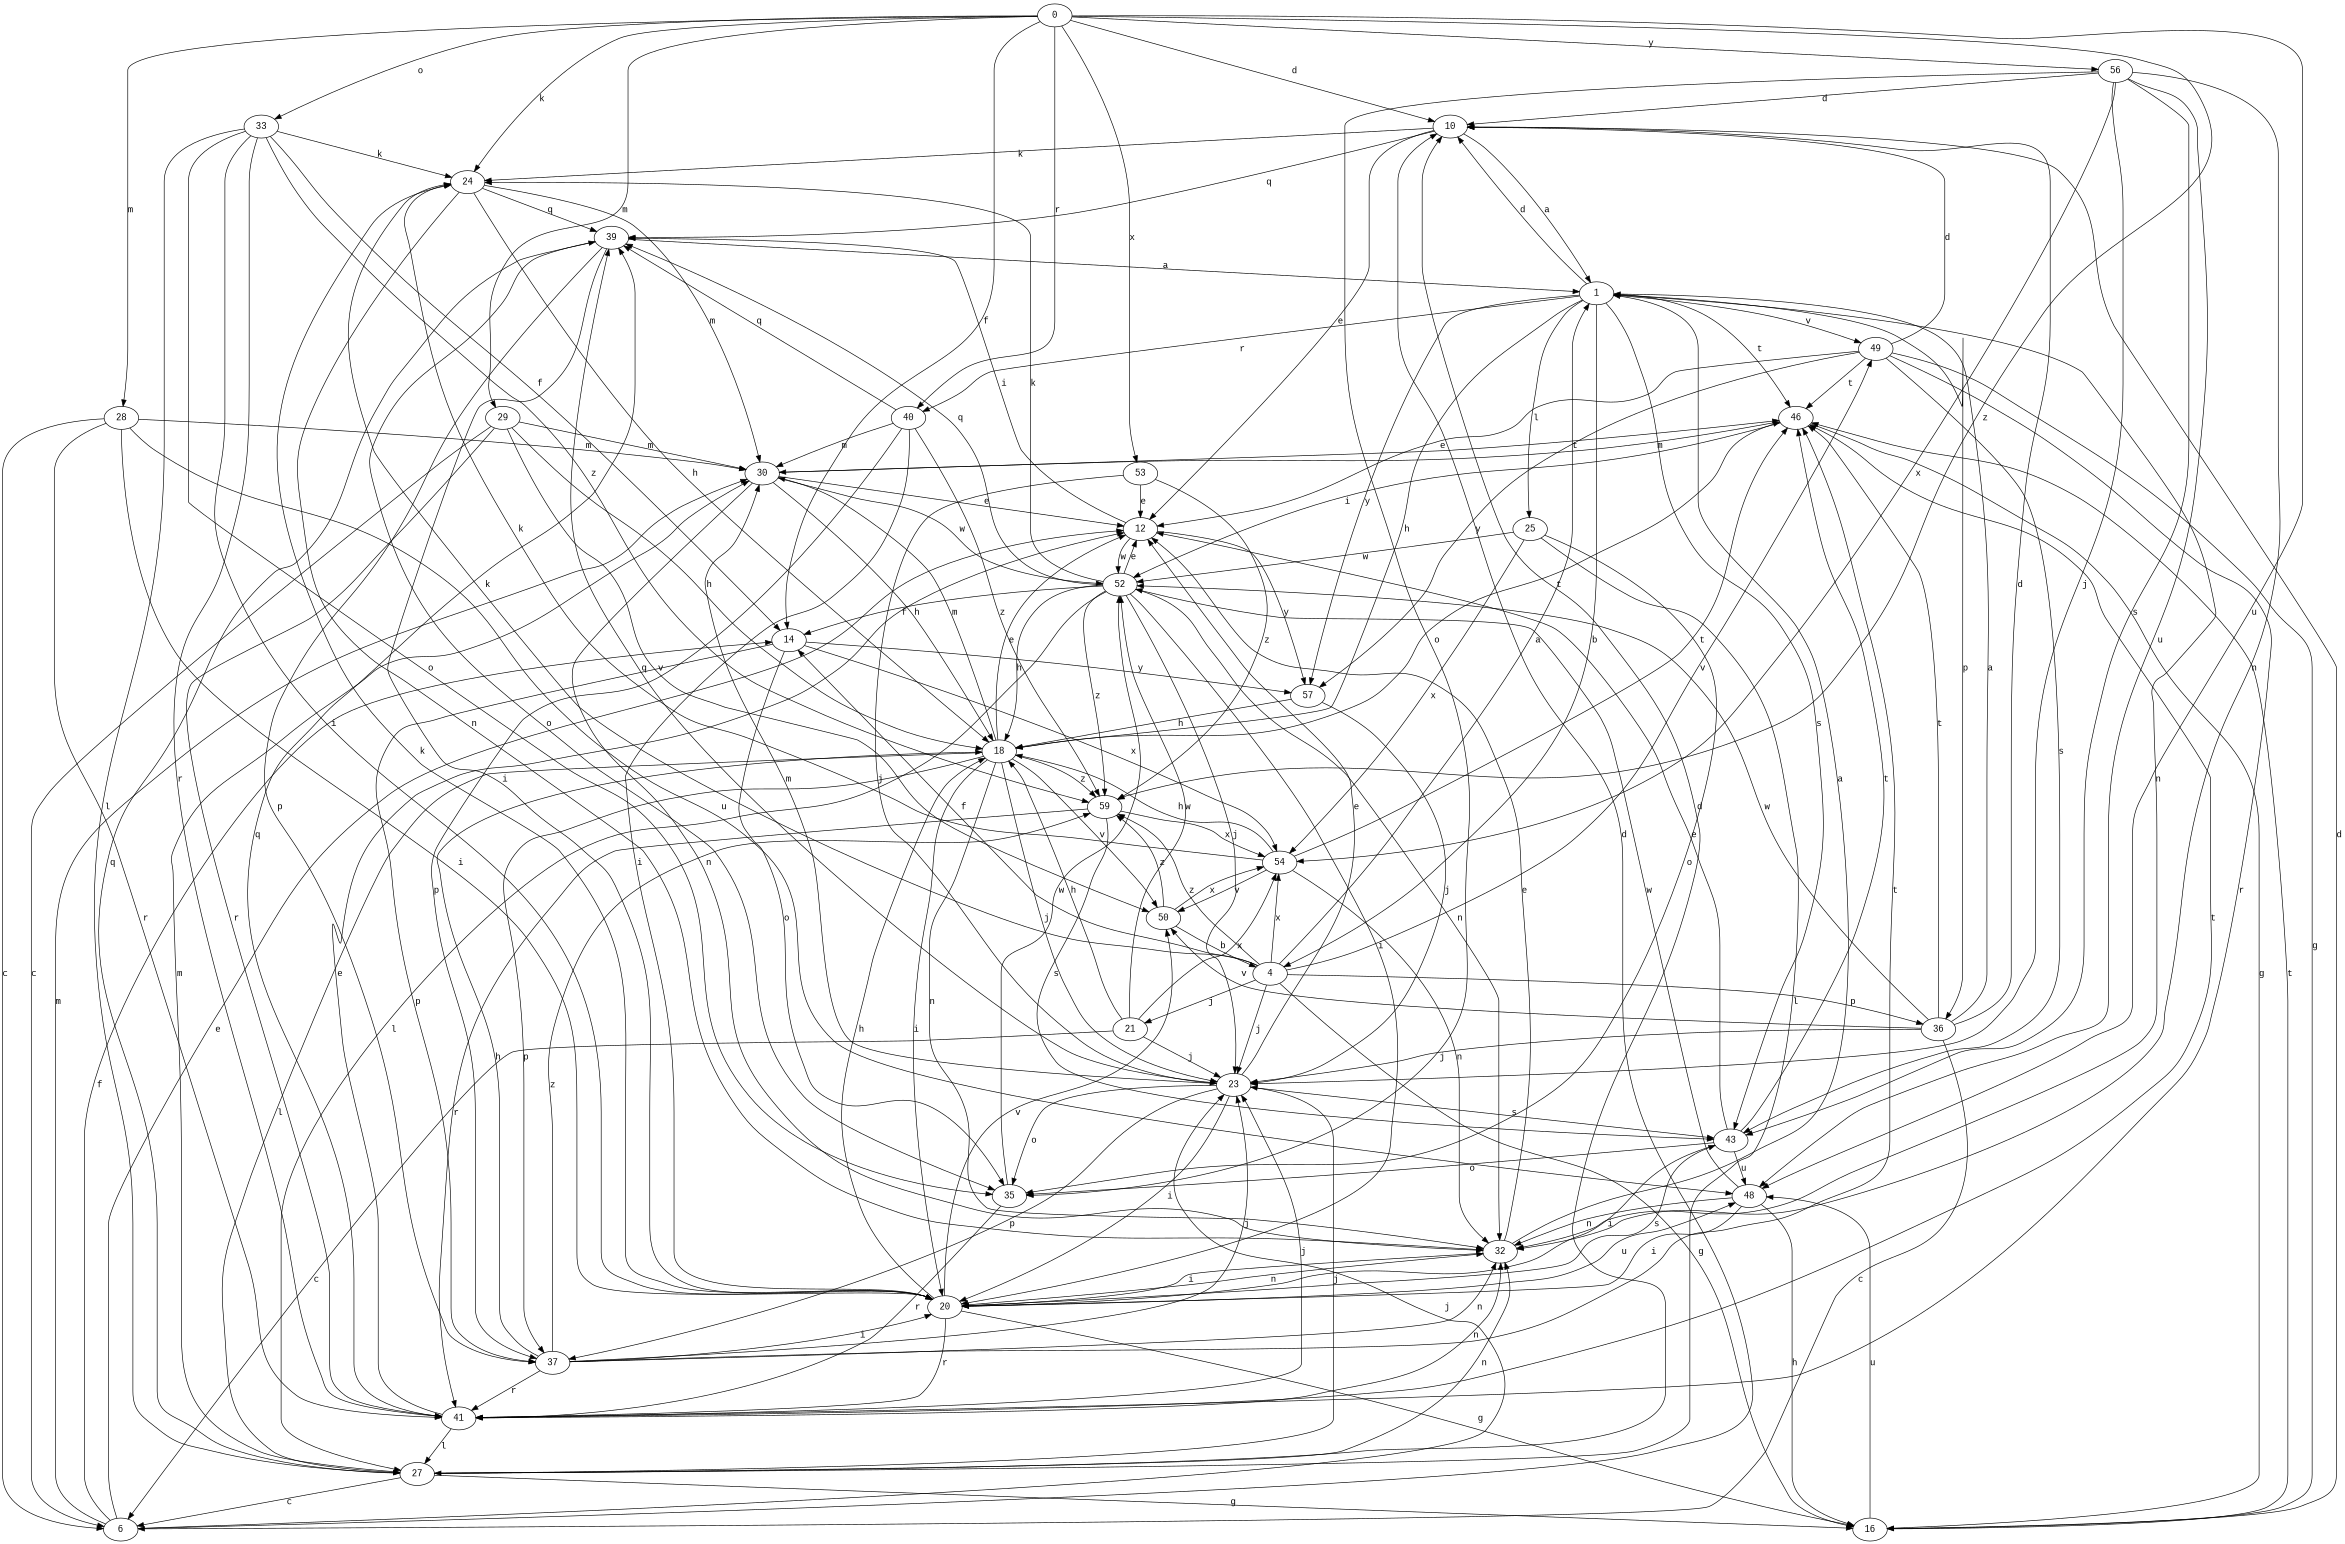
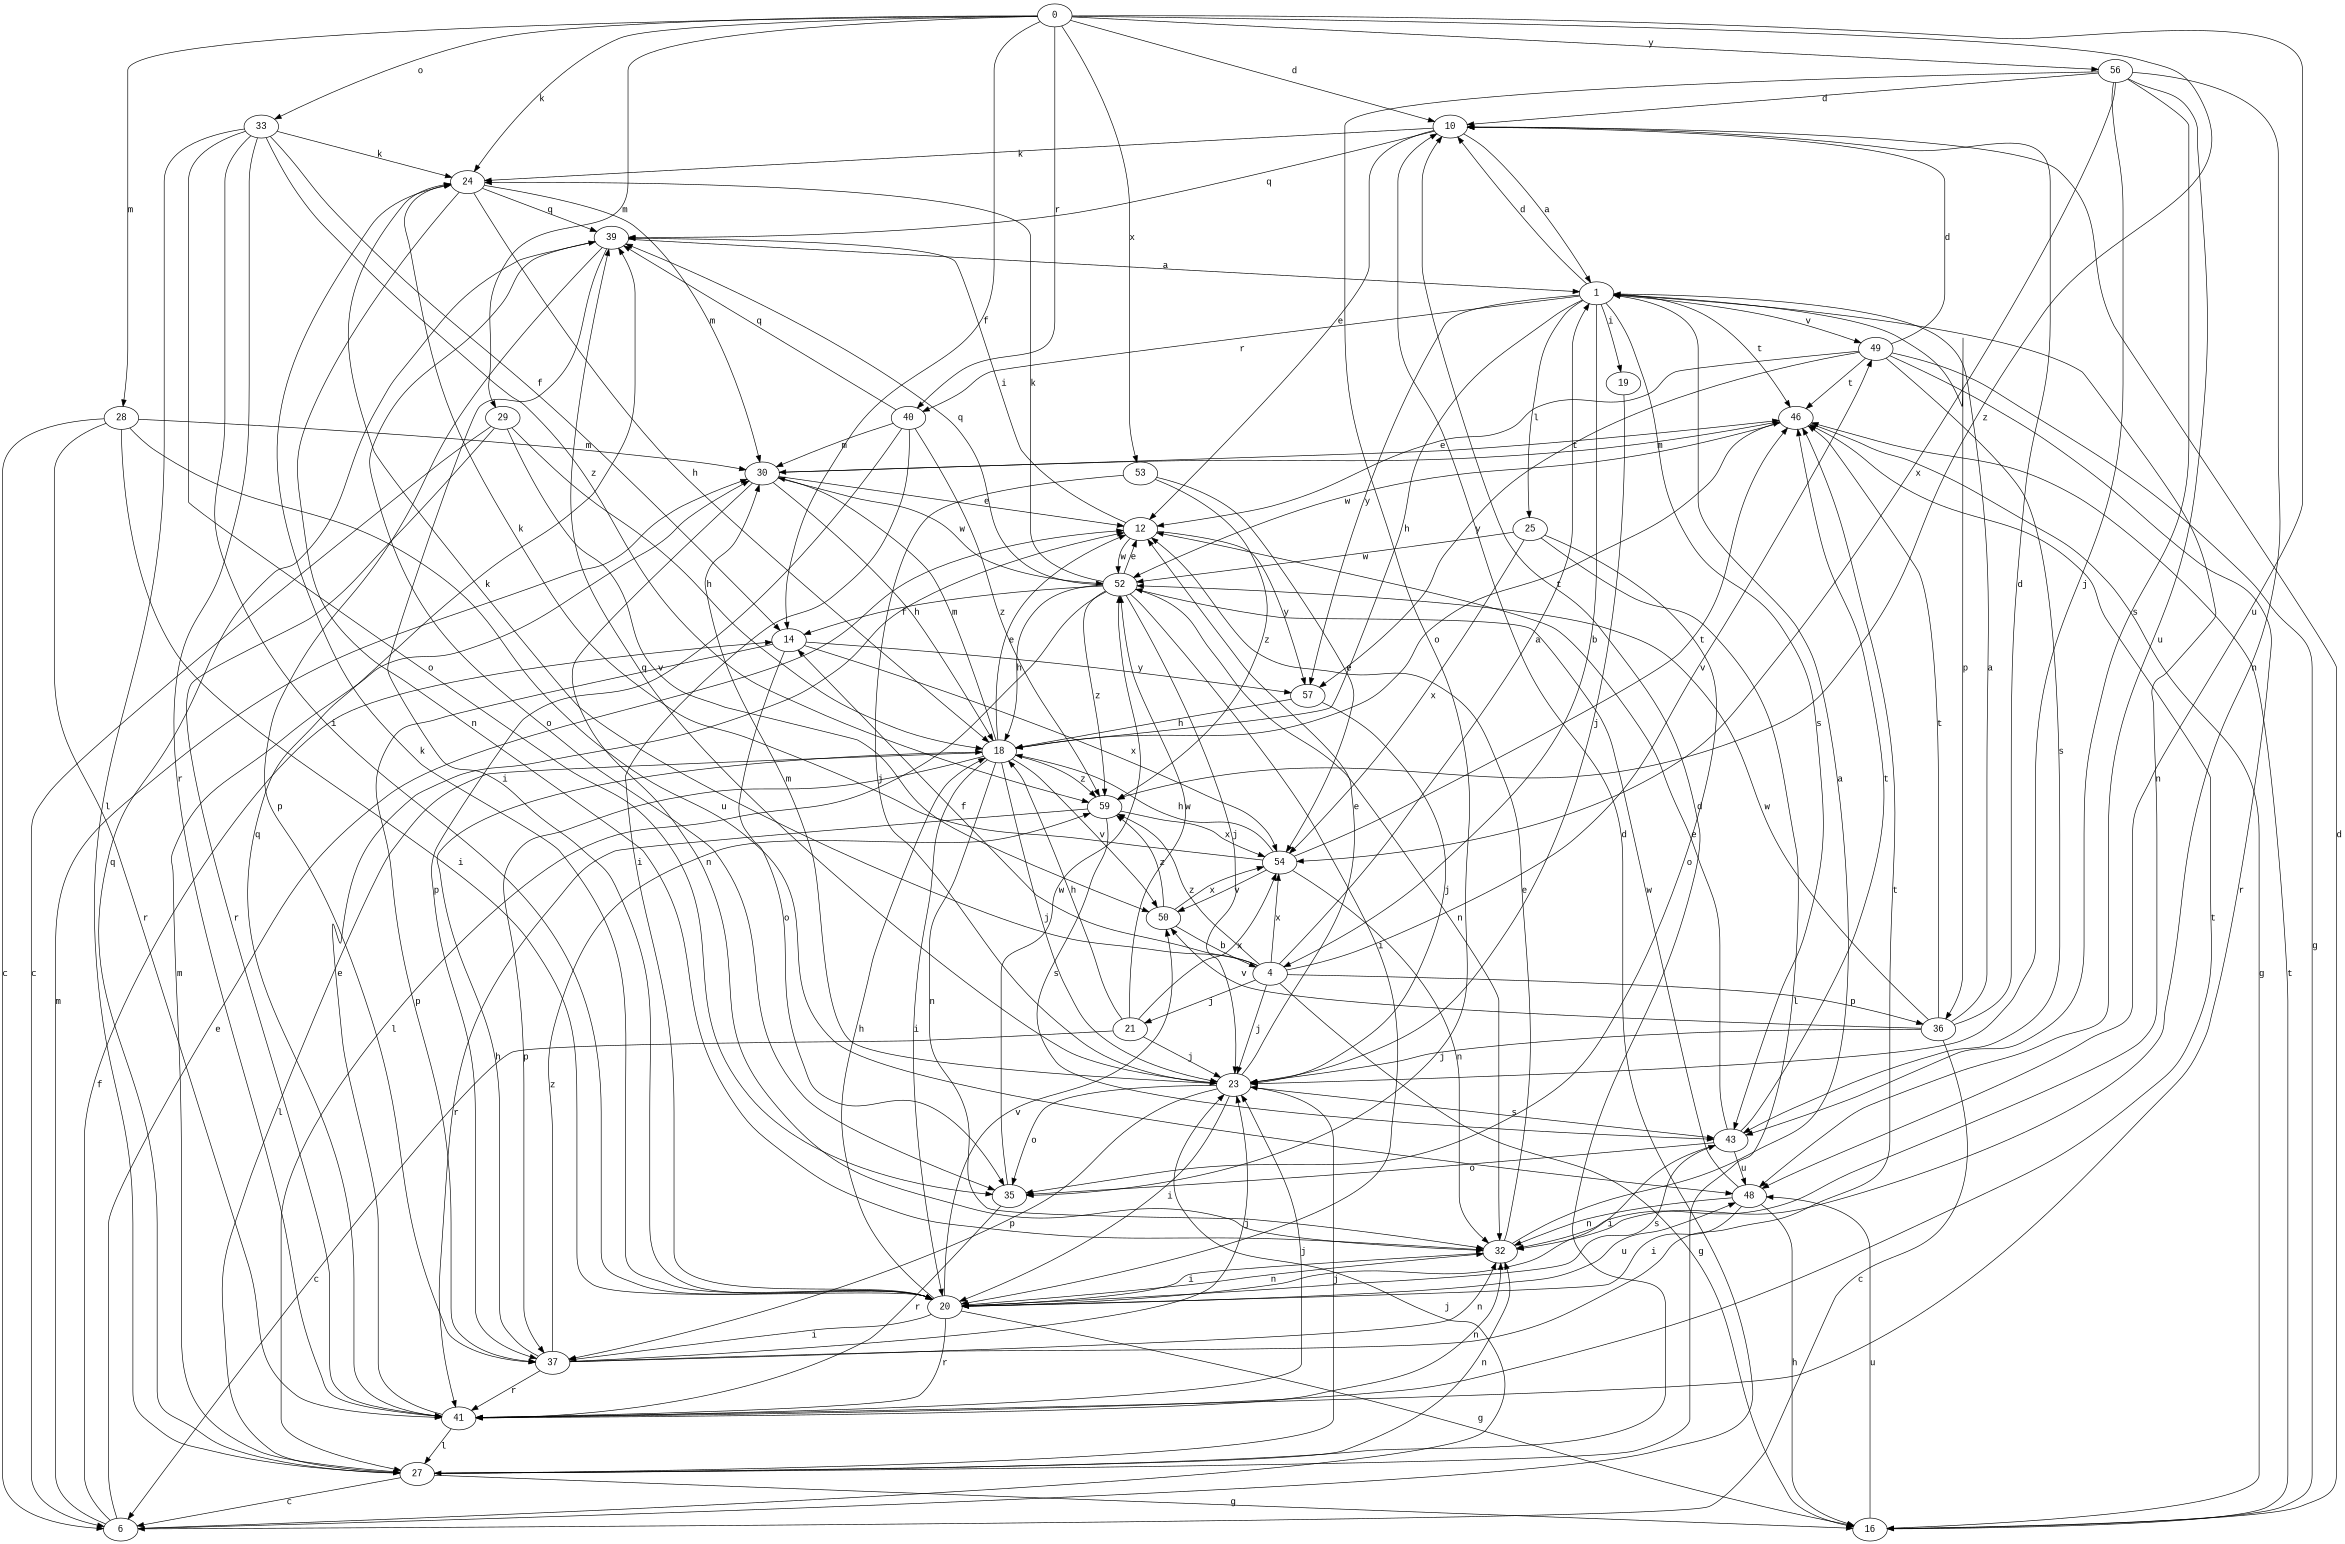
none -> (1623, 383)
(629, 445) -> none
(1140, 498) -> (1317, 622)
(1348, 501) -> (1348, 501)
(776, 1345) -> (754, 1337)
